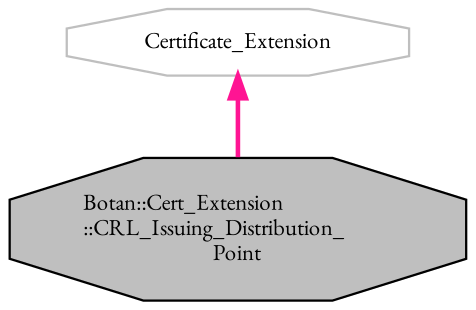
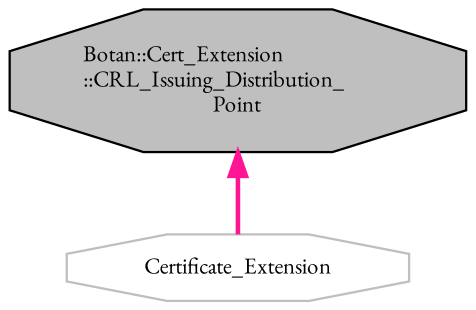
(238, 128) -> (238, 205)
